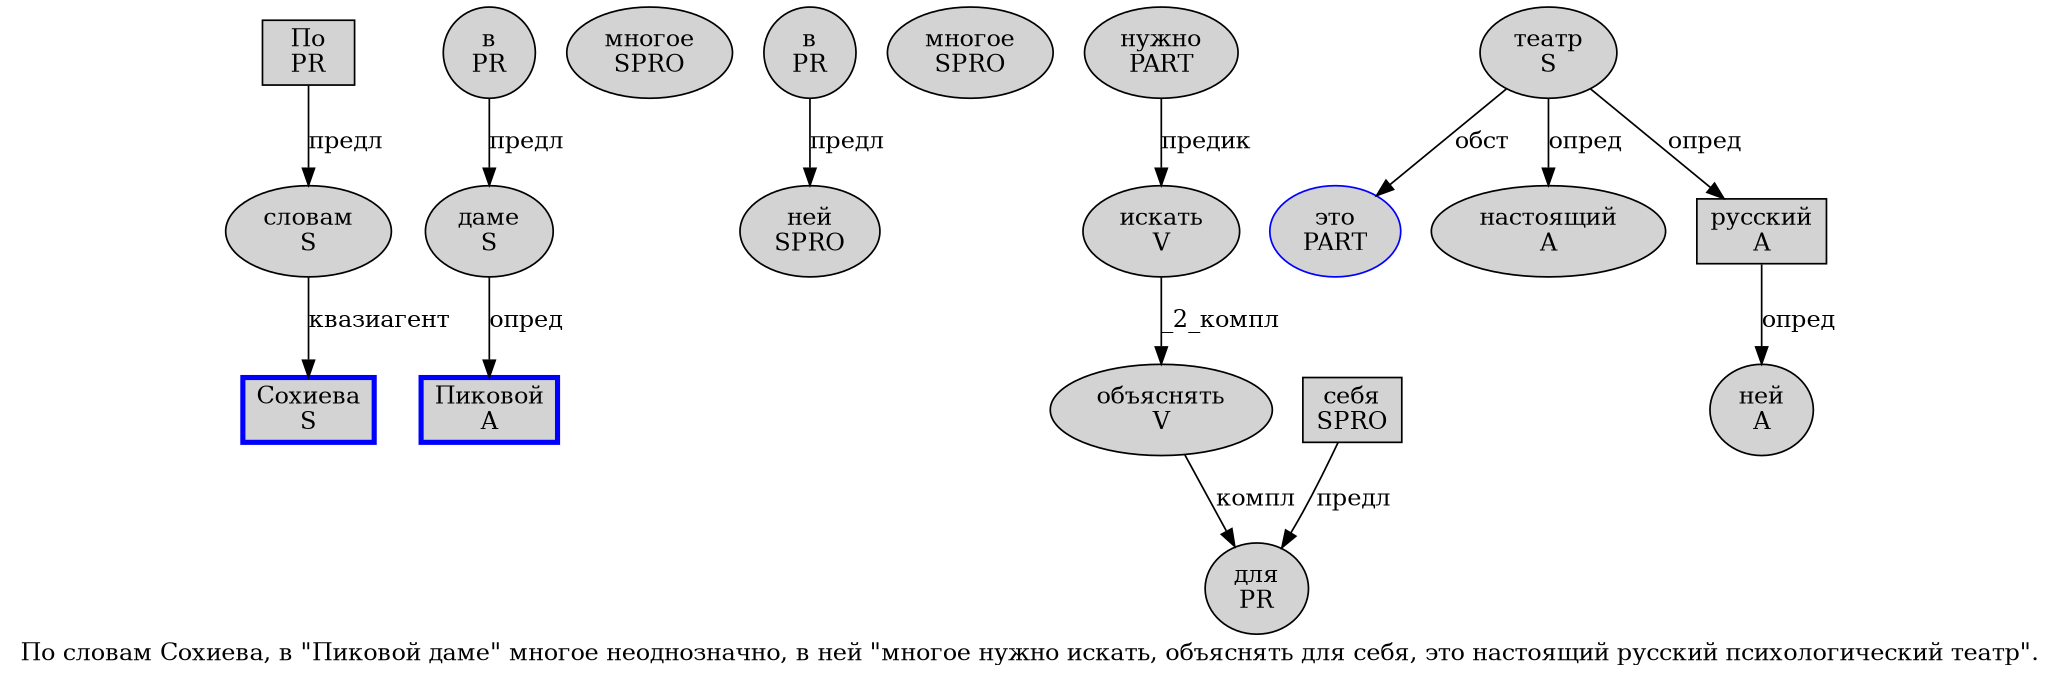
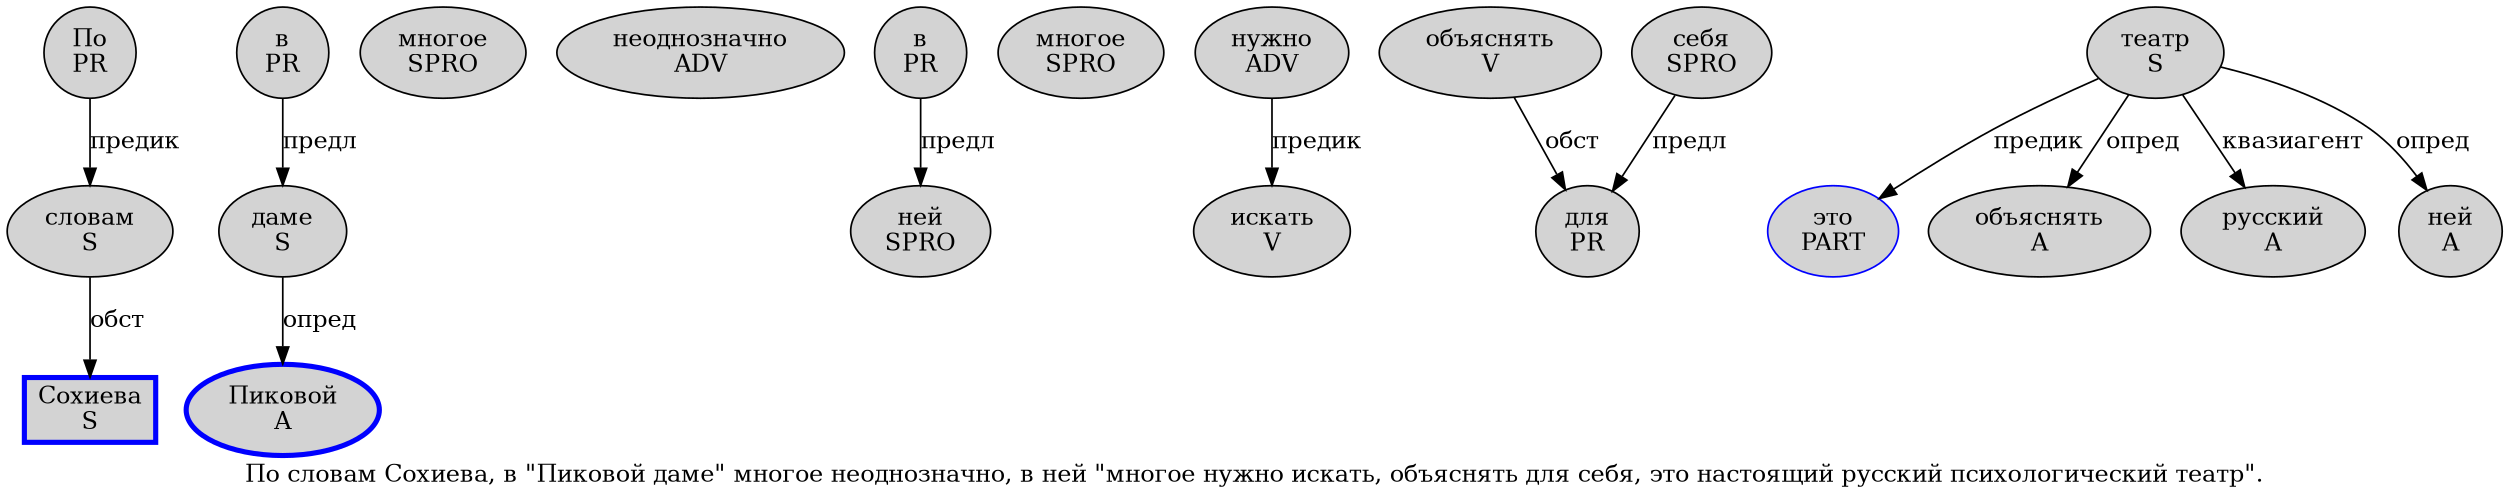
(309, 53) -> (90, 53)
none -> (701, 53)
(1161, 53) -> (1272, 53)
(346, 142) -> (135, 142)
(1482, 142) -> (2039, 142)
(1705, 142) -> (2293, 142)
(1548, 231) -> (2040, 231)
(1762, 231) -> (2273, 231)
(1762, 305) -> (2329, 105)
(1161, 312) -> none
(379, 321) -> (117, 321)
(489, 410) -> (283, 410)
(1352, 410) -> (1702, 53)
(1256, 499) -> (1572, 142)
